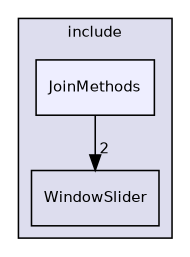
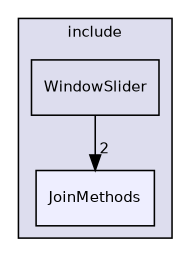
(95, 135) -> (95, 135)
